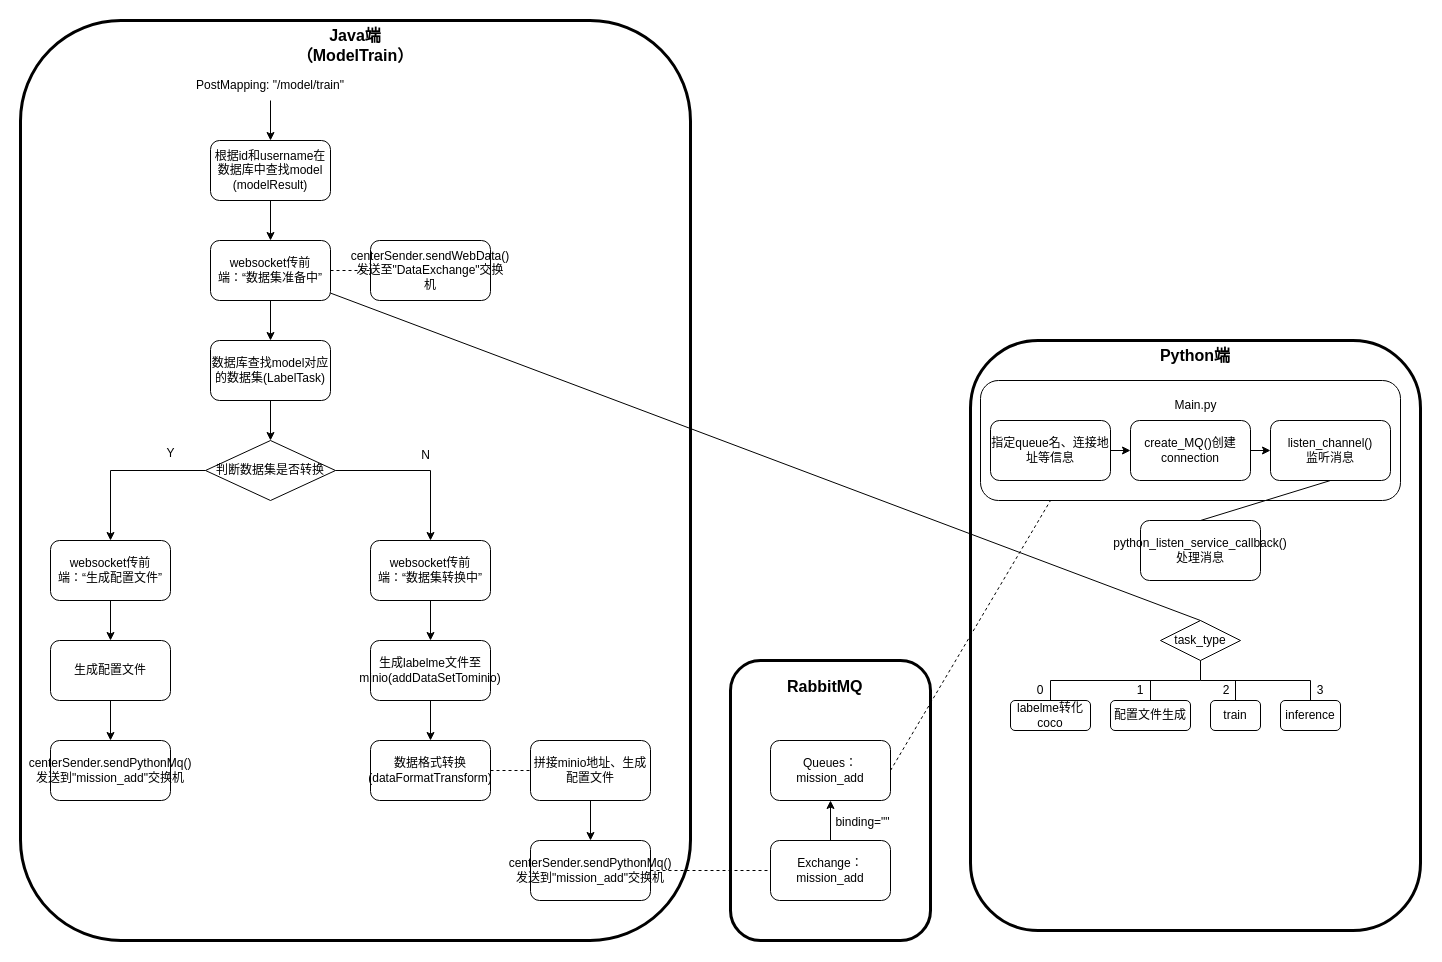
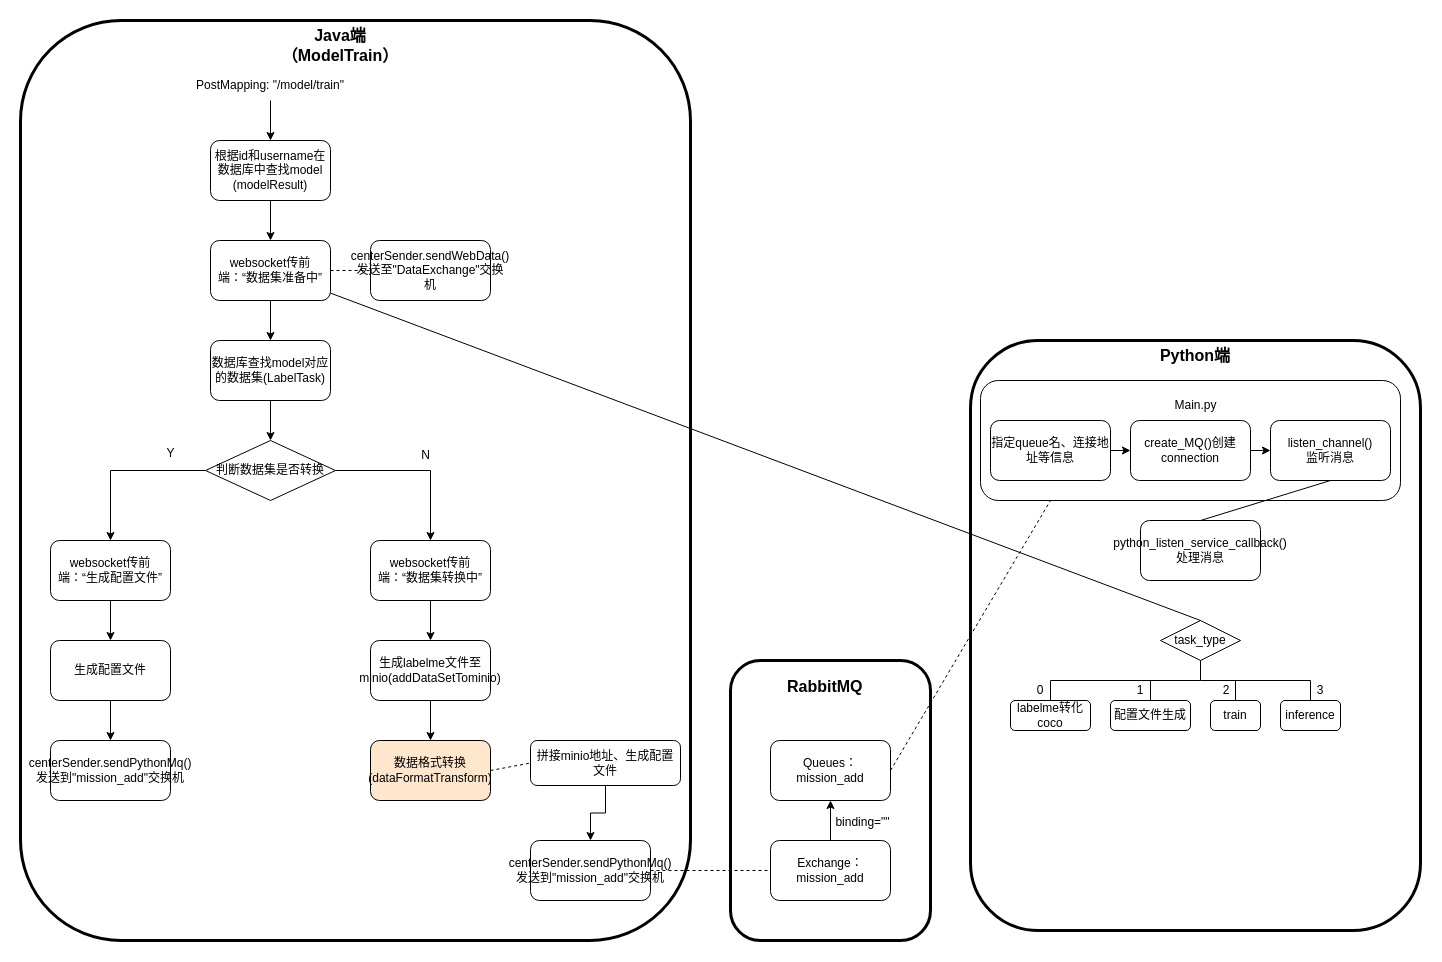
(356, 46) -> (341, 46)
(431, 771) -> (431, 771)
(591, 771) -> (606, 763)
